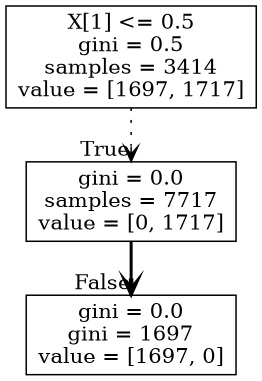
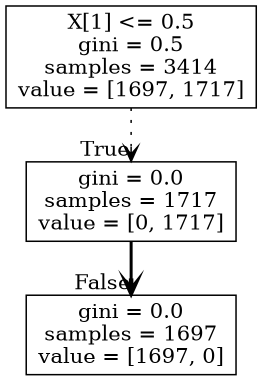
(131, 202) -> (131, 202)
(131, 335) -> (131, 335)
